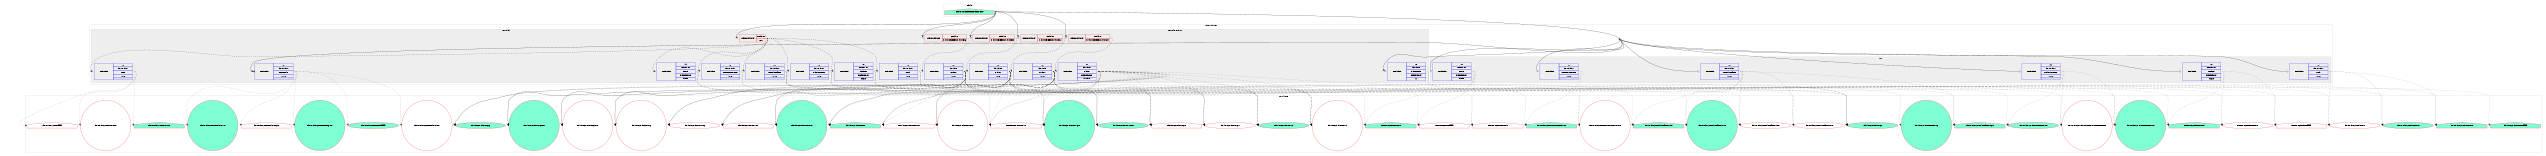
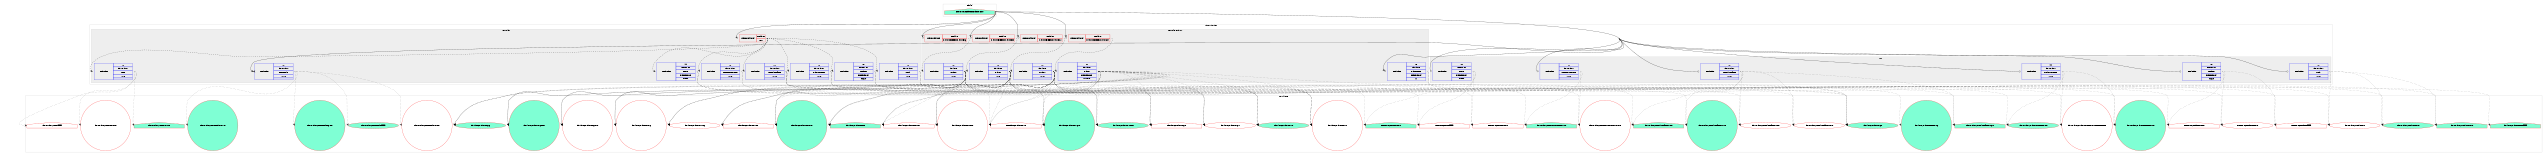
(266, 125) -> none
(2194, 125) -> (2194, 125)
